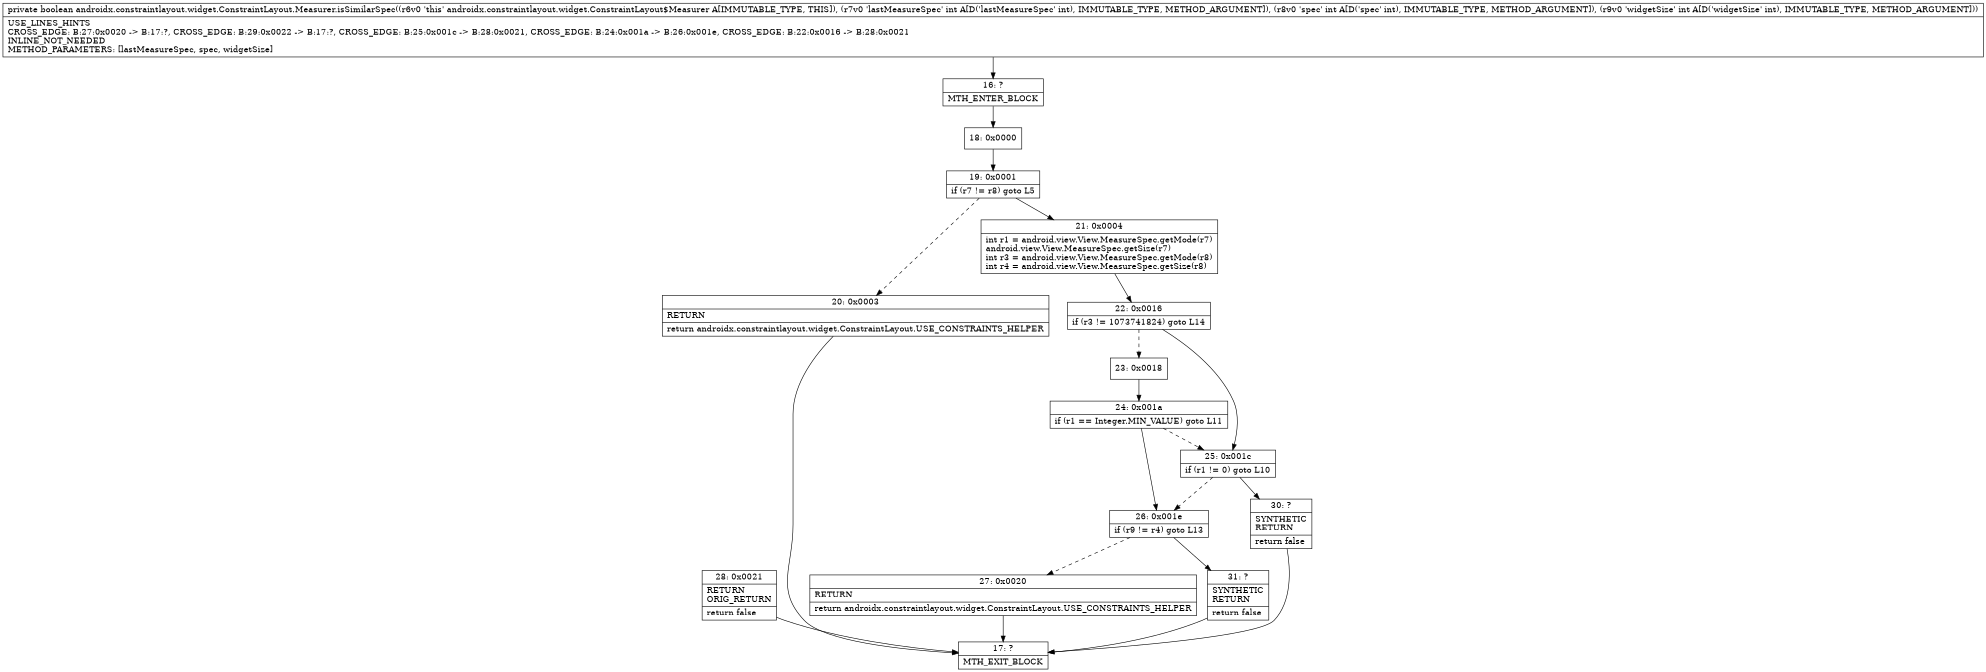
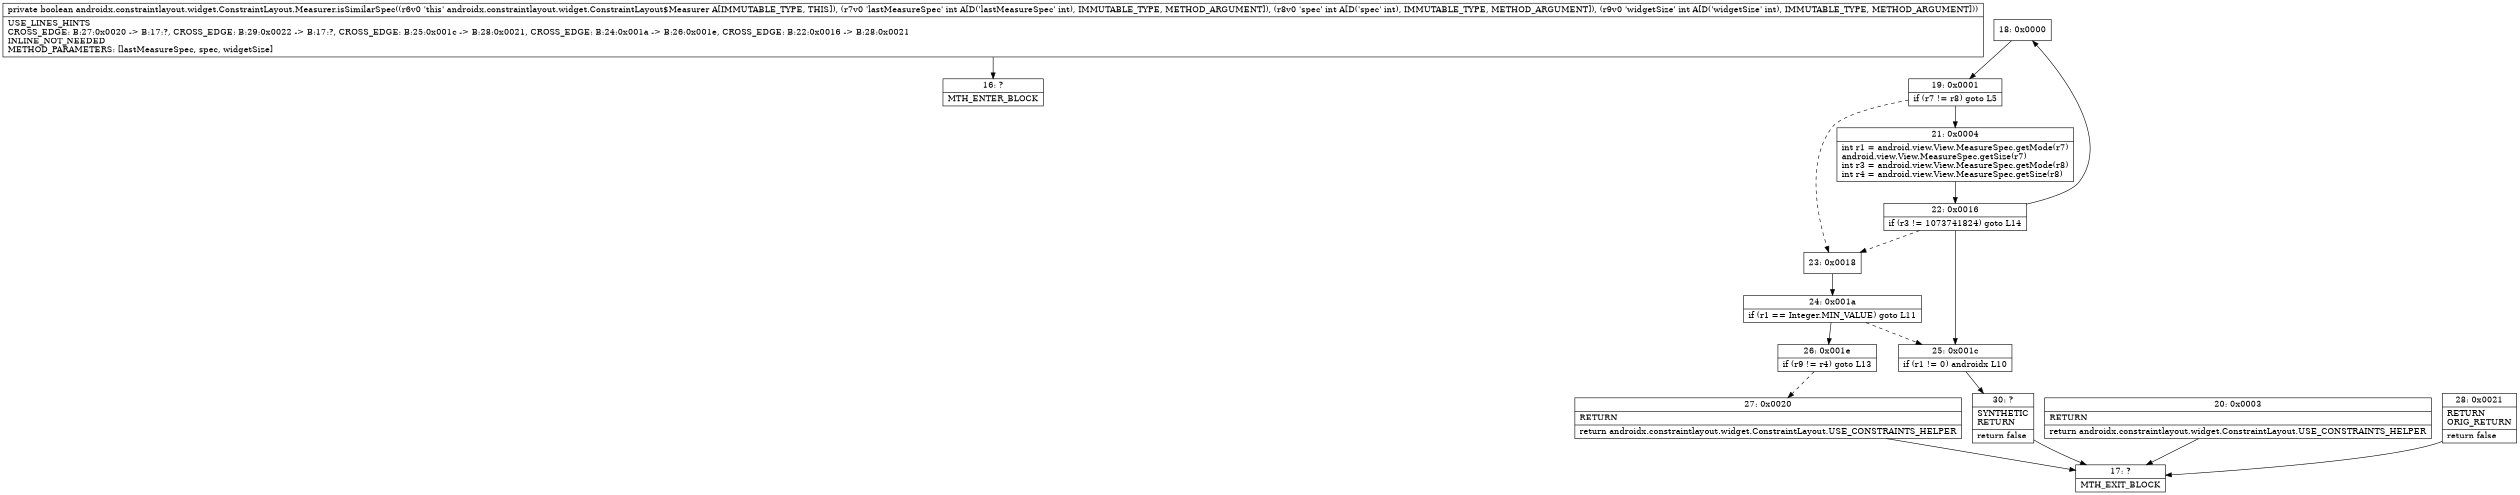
(993, 114) -> (2089, 136)
(930, 245) -> (1822, 146)
(1228, 470) -> (1955, 364)
(1196, 492) -> none
(1238, 595) -> none
